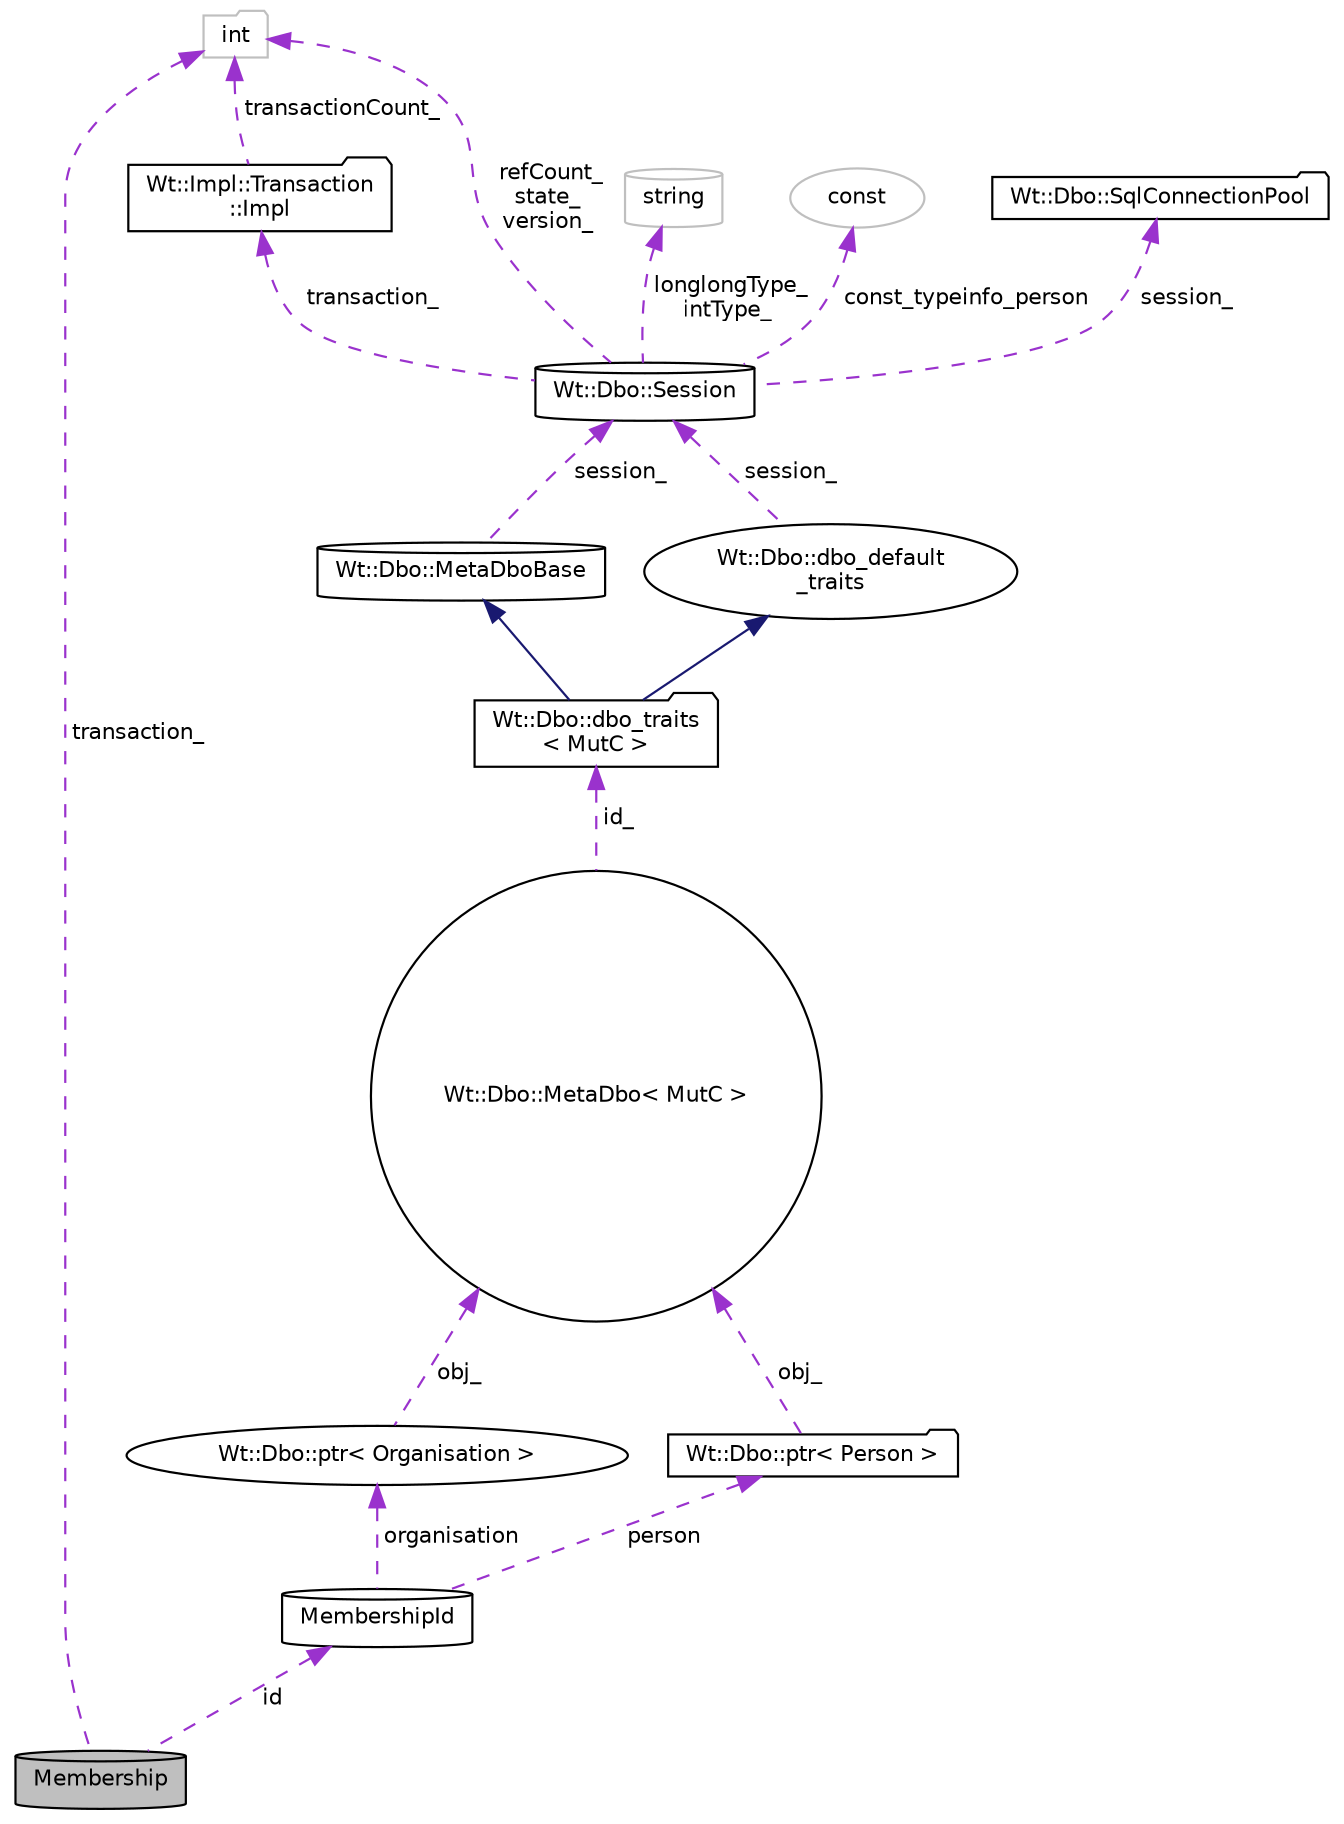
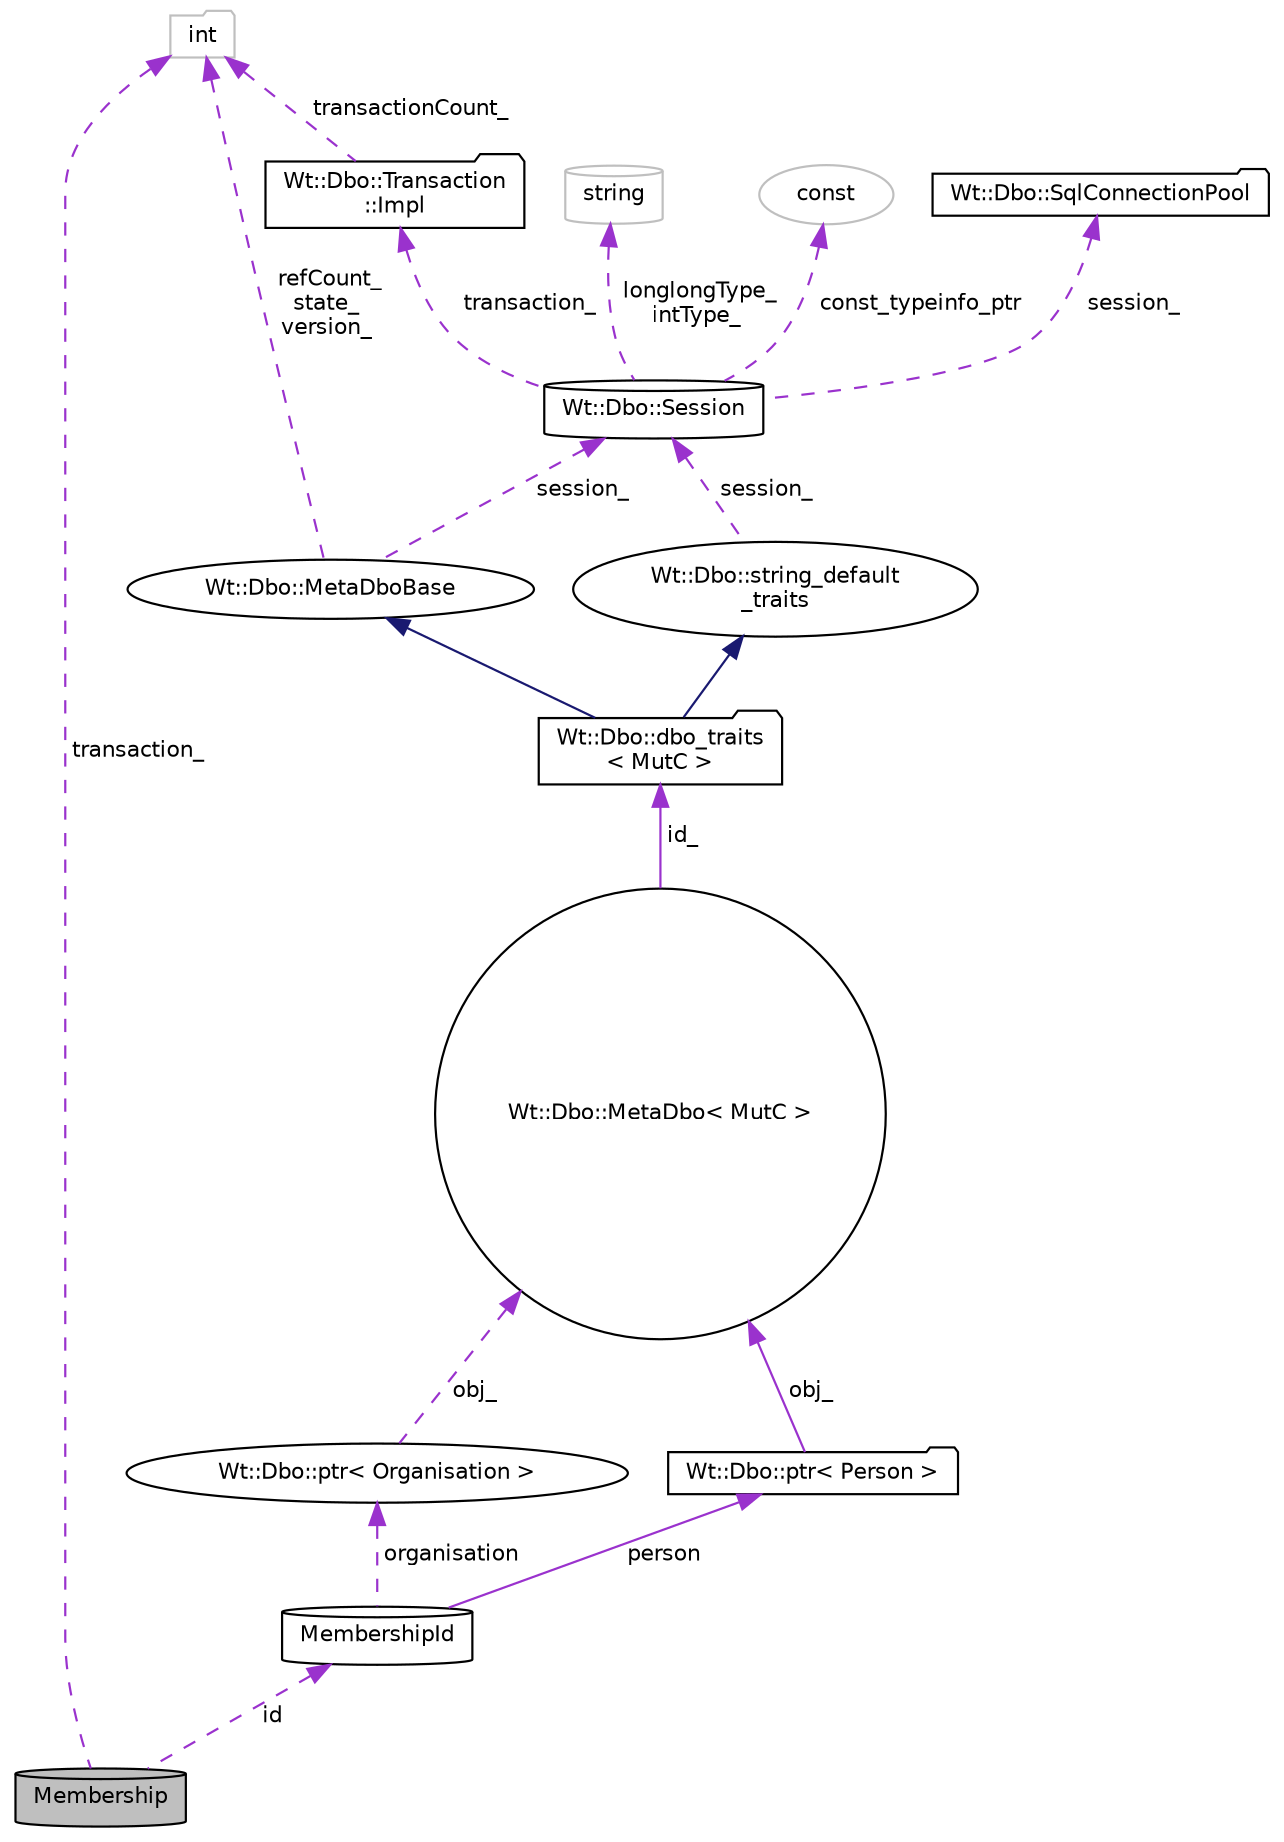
(472, 169) -> (266, 320)
(260, 198) -> (395, 195)
(964, 299) -> (917, 304)
(461, 572) -> (331, 589)
(831, 572) -> (775, 589)
(596, 830) -> (660, 848)
(763, 1371) -> (781, 1397)
(594, 1537) -> (594, 1555)
